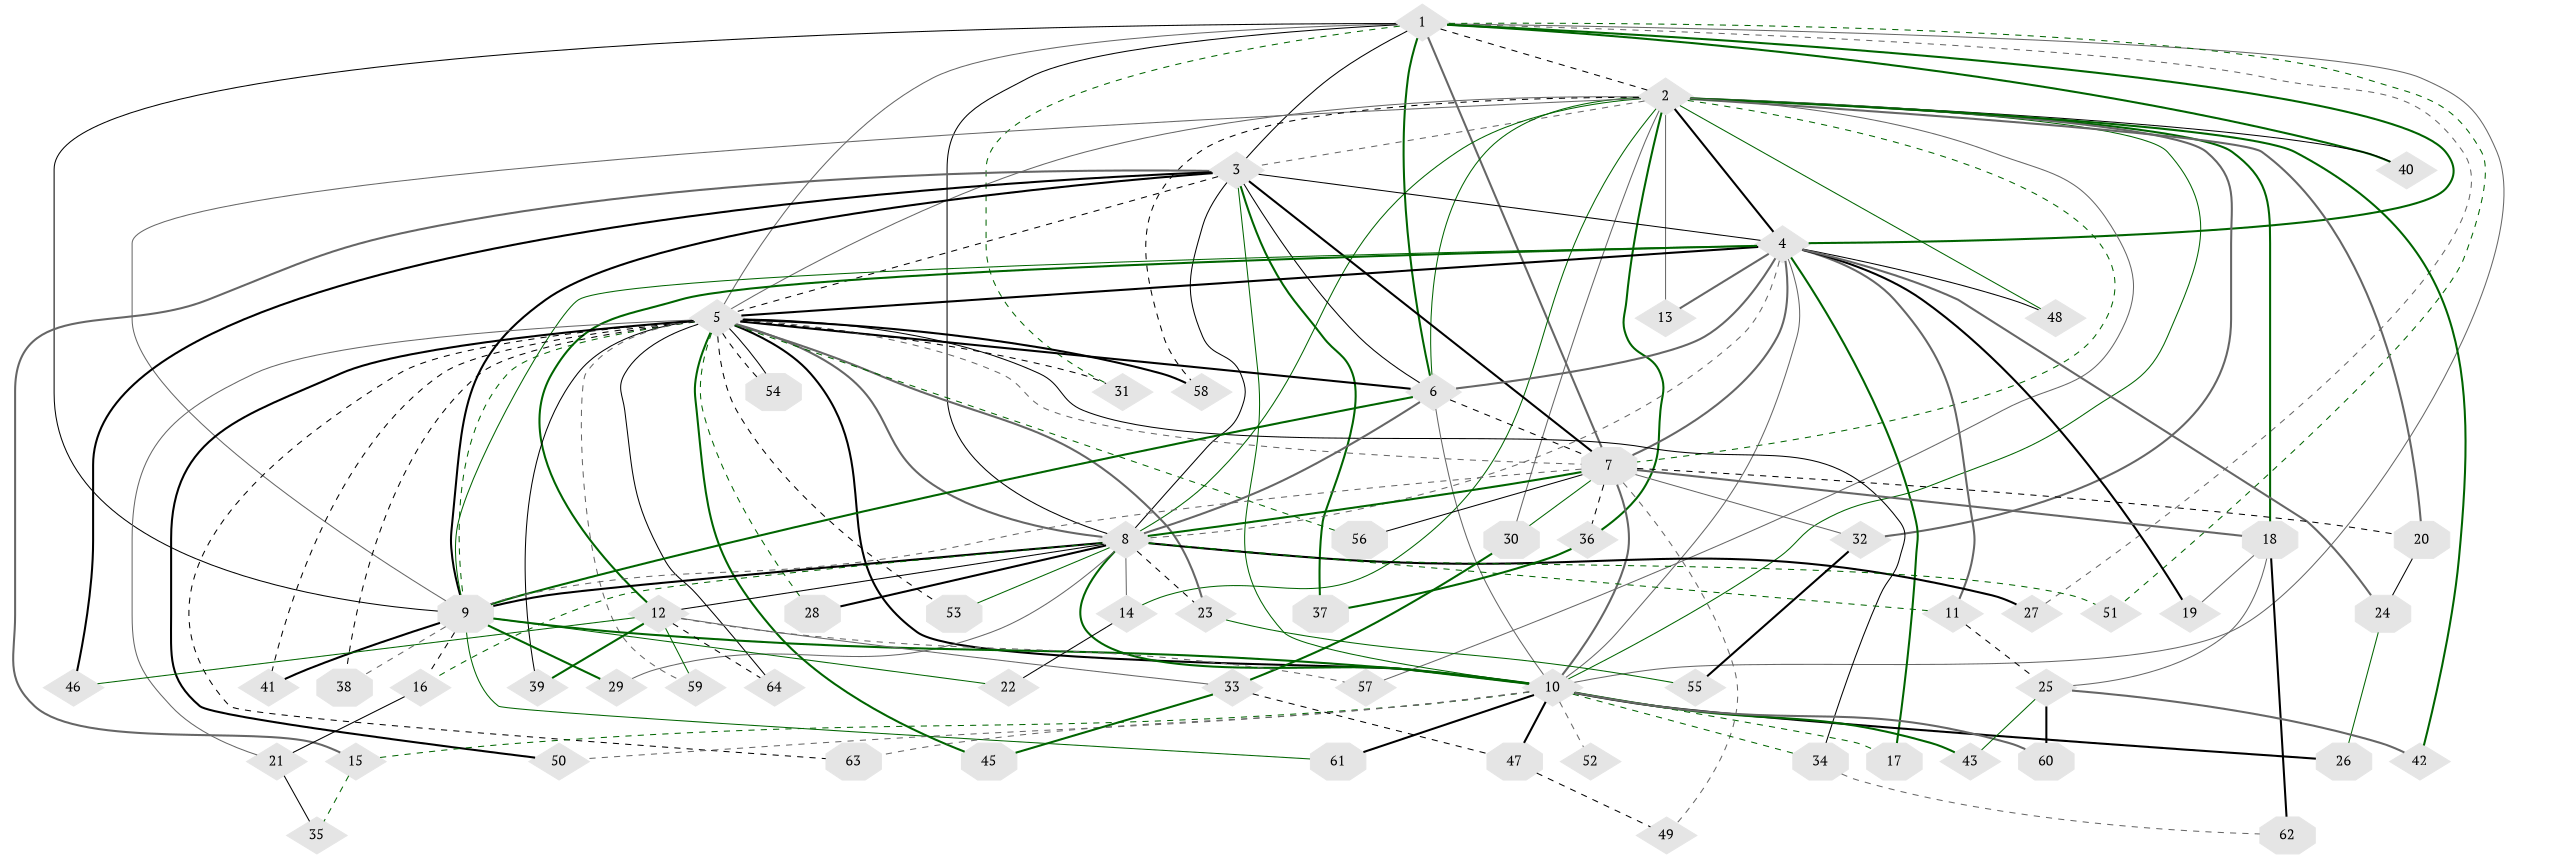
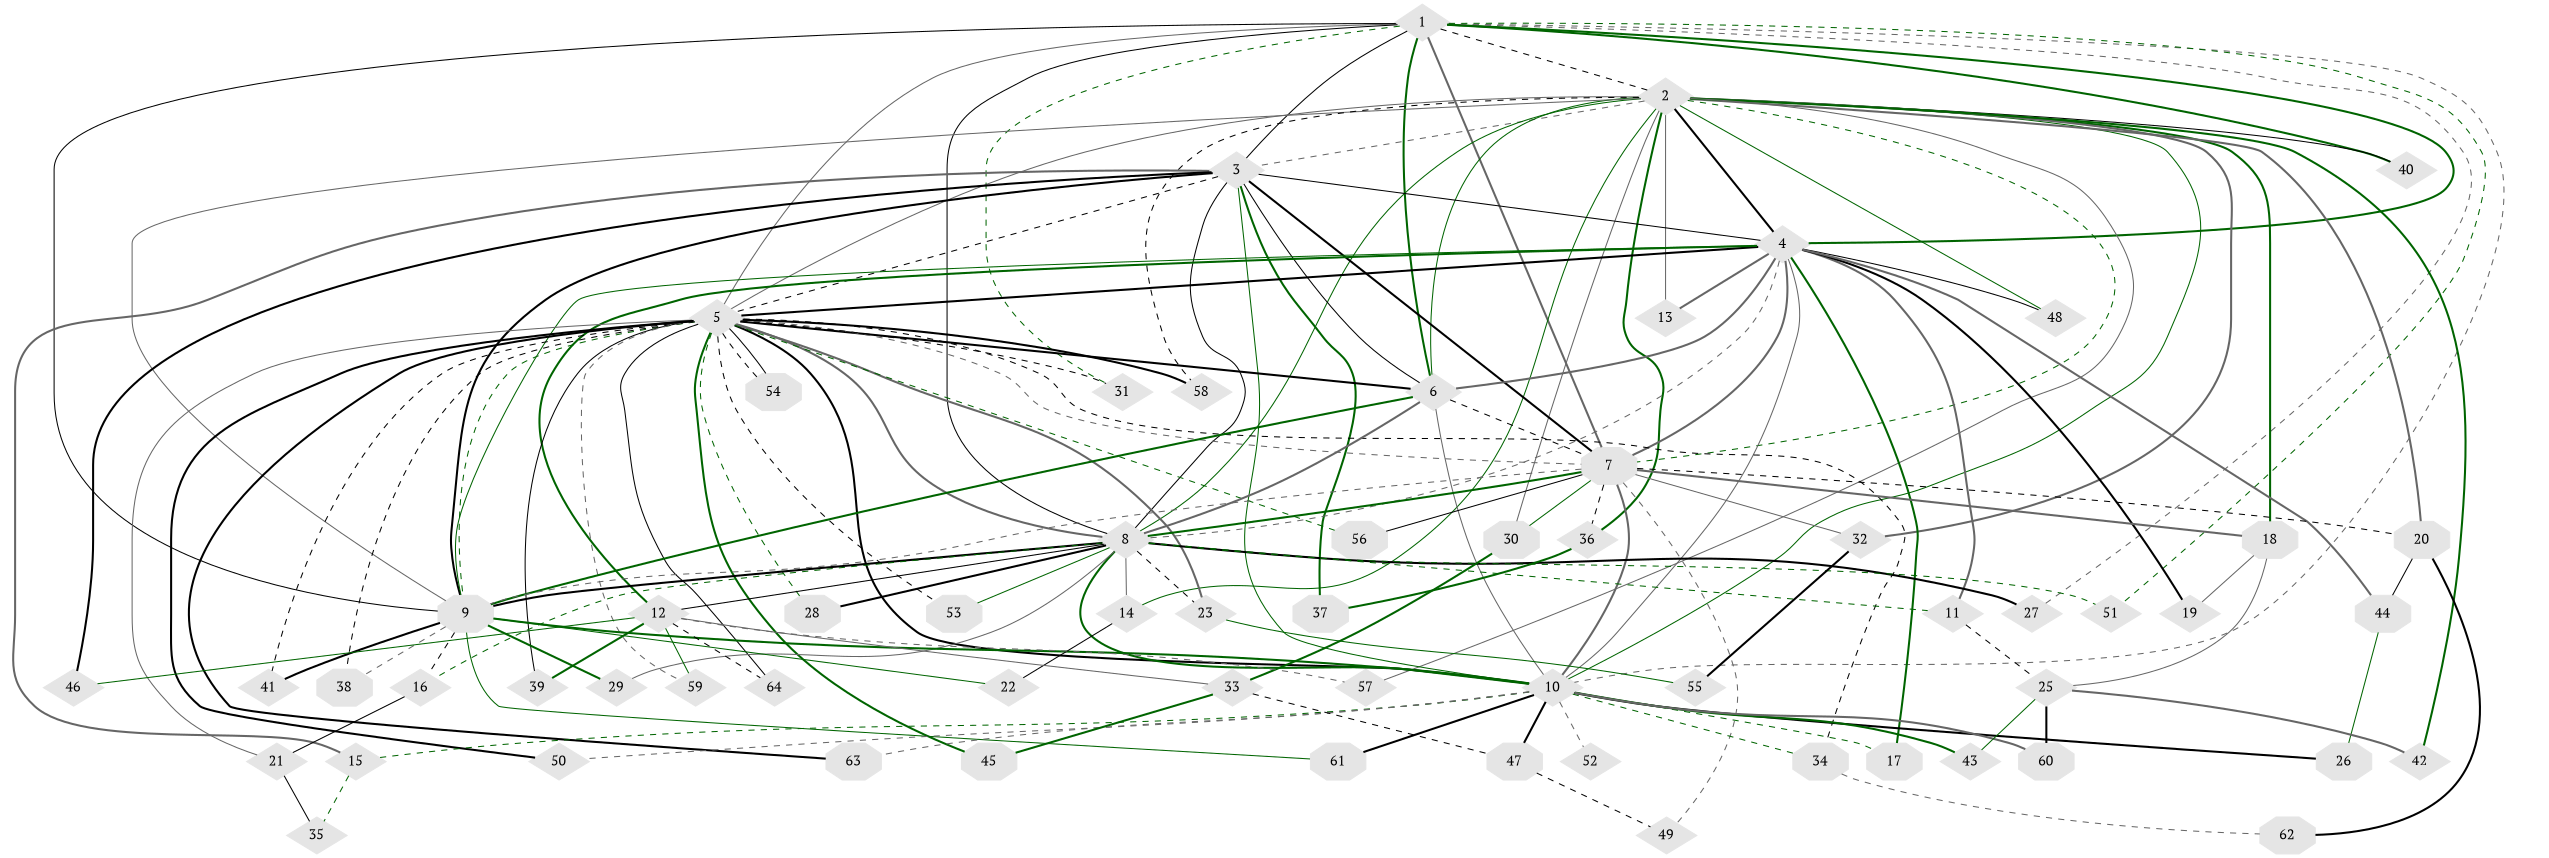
(2499, 225) -> (2499, 225)
(1404, 438) -> (1404, 438)
(2383, 614) -> (2383, 614)
(196, 648) -> (196, 648)
(2279, 688) -> (2475, 746)
